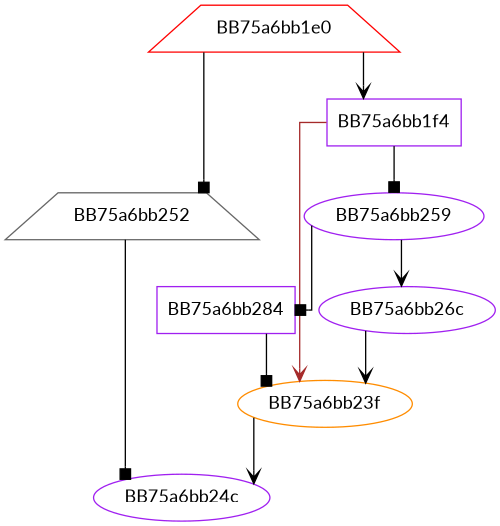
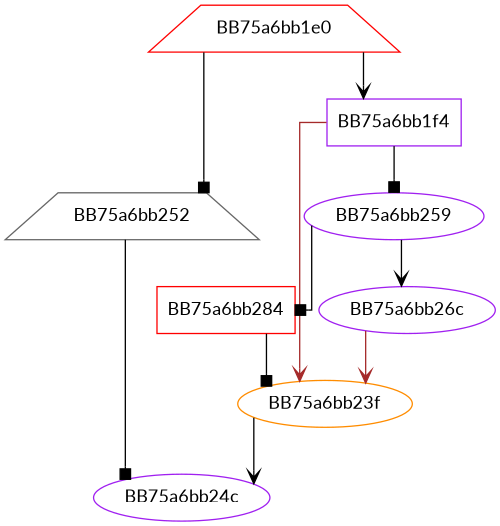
(226, 310) -> (226, 310)
(366, 350) -> (366, 350)
